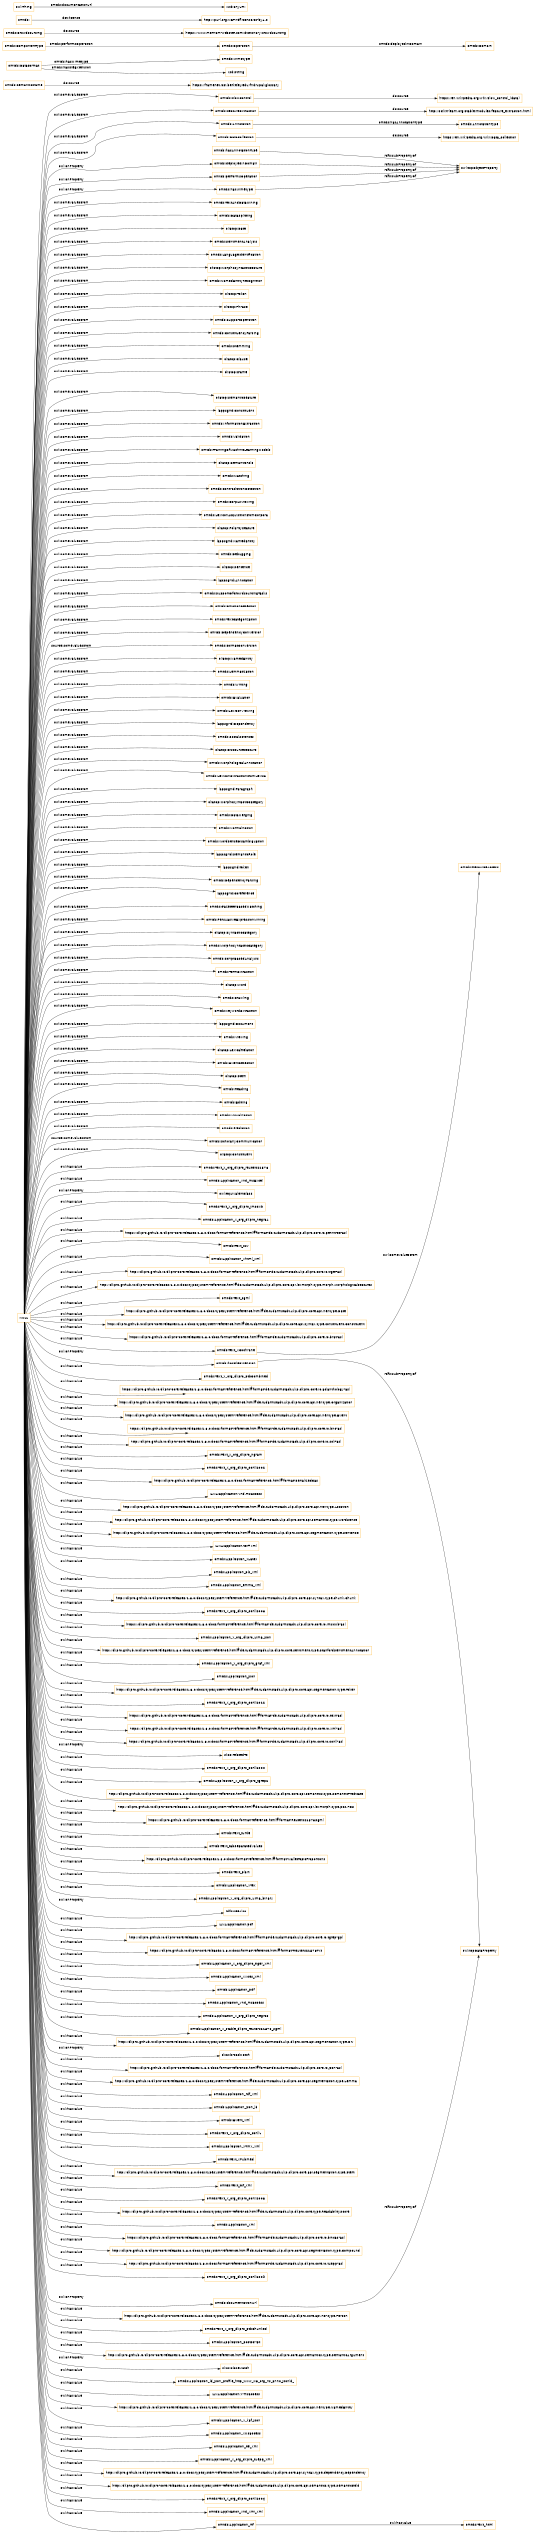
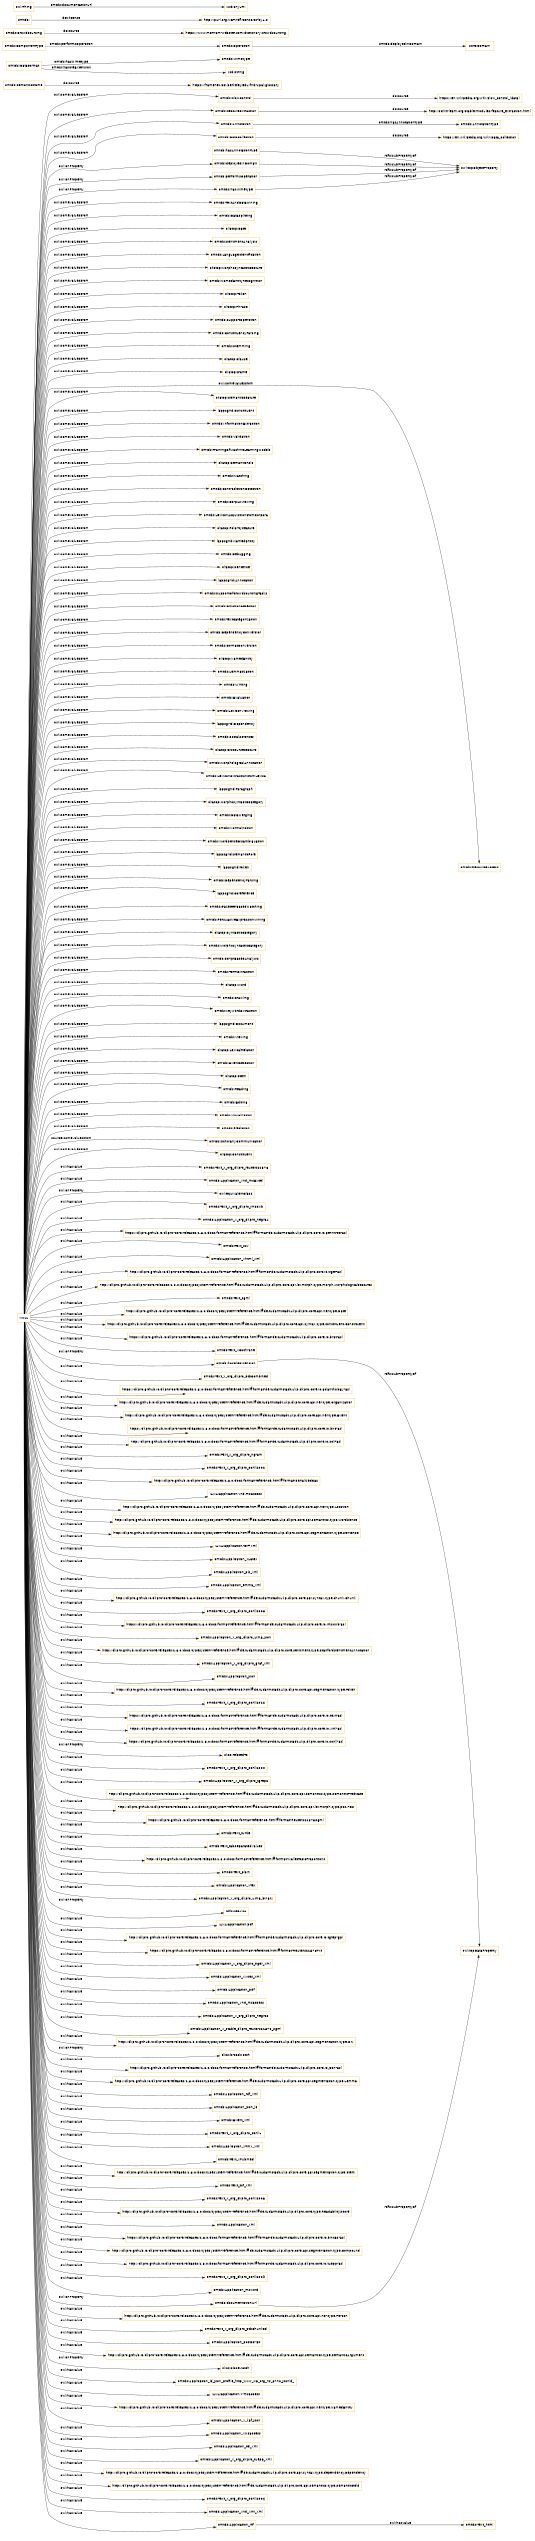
(480, 46) -> (480, 46)
(71, 646) -> (71, 646)
(441, 1175) -> (80, 388)
none -> (236, 2290)
